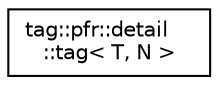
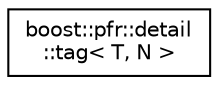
(109, 43) -> (109, 43)
